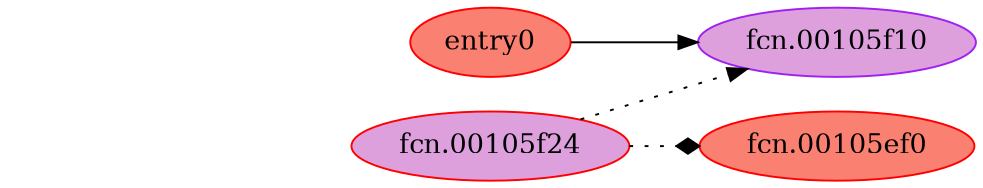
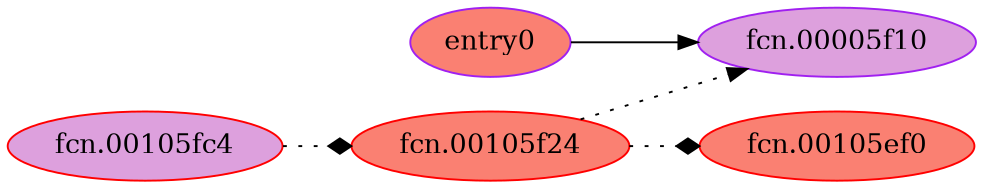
(490, 42) -> (490, 42)
(837, 42) -> (837, 42)
none -> (145, 146)
(490, 146) -> (490, 146)
